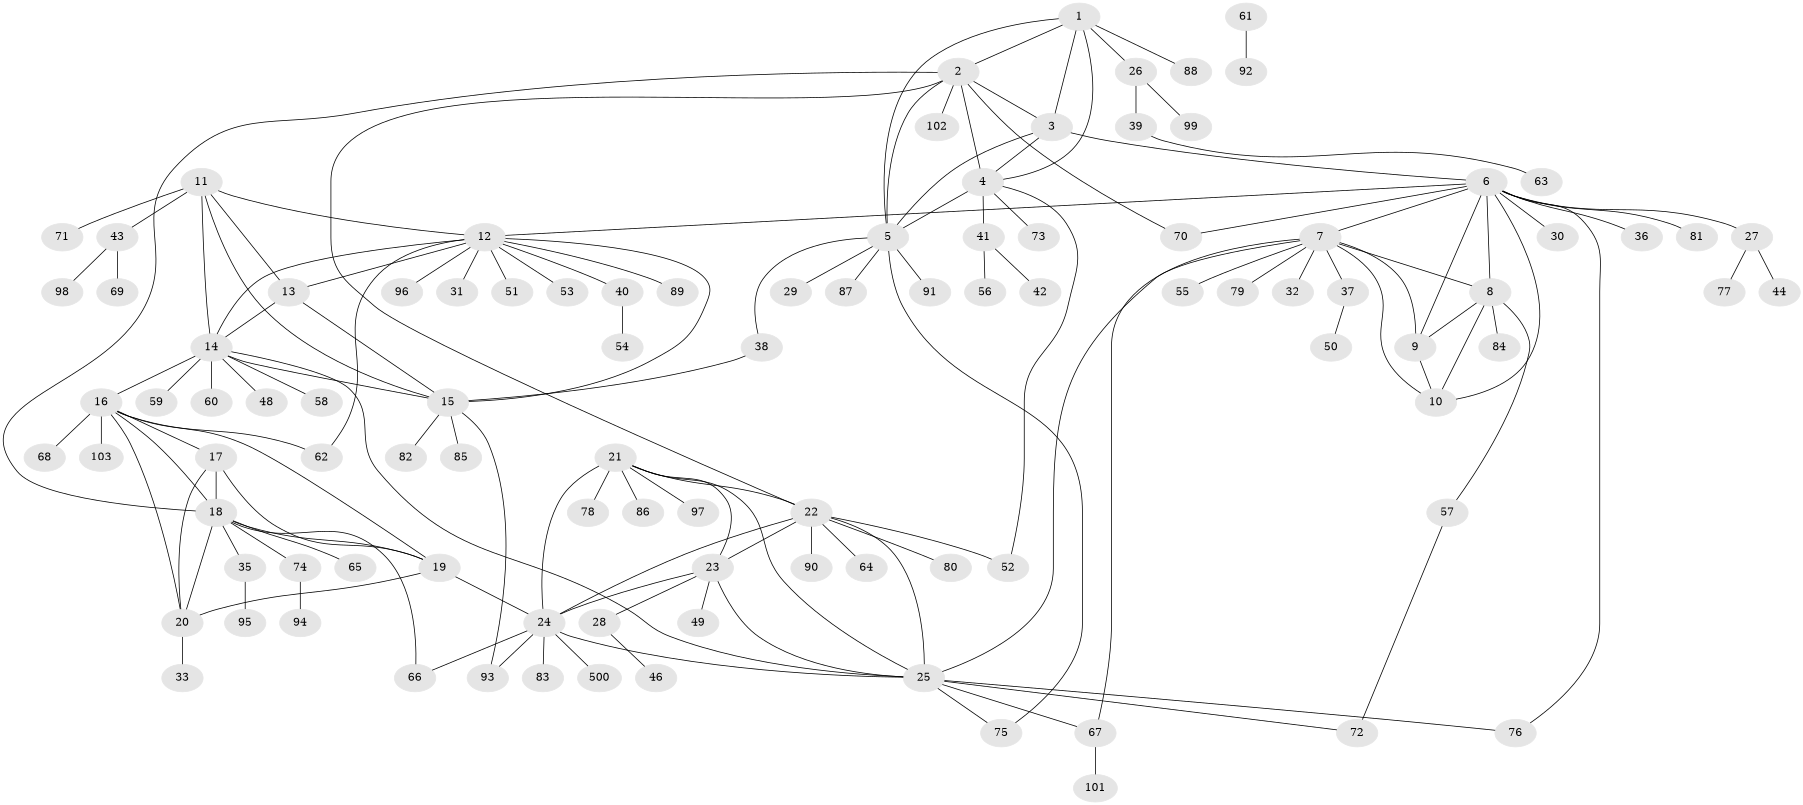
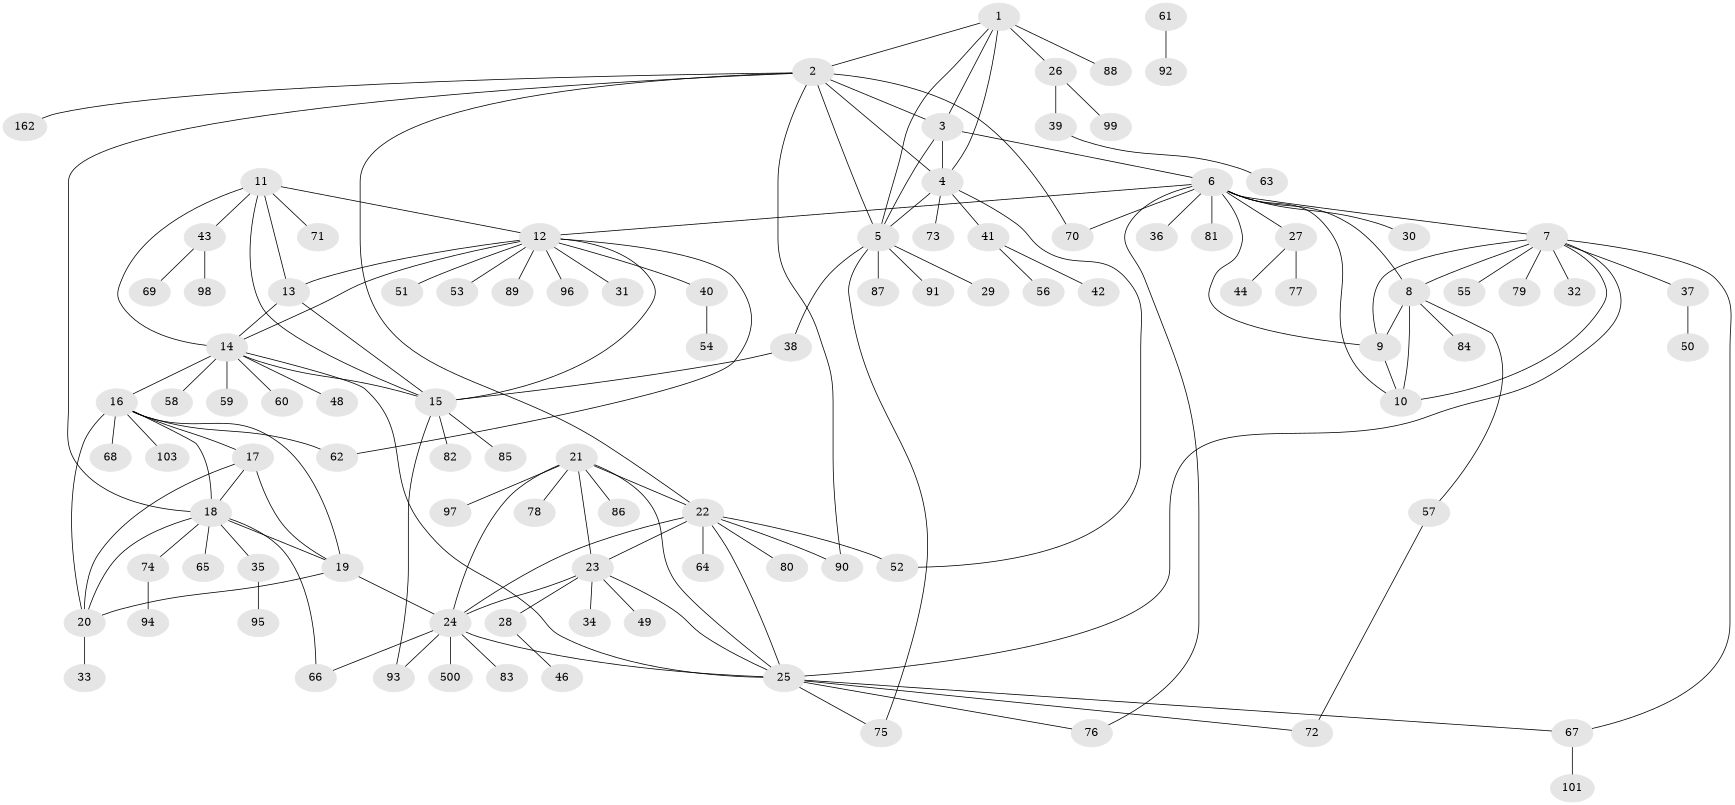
(937, 127) -> (25, 127)
none -> (811, 315)
none -> (590, 623)
